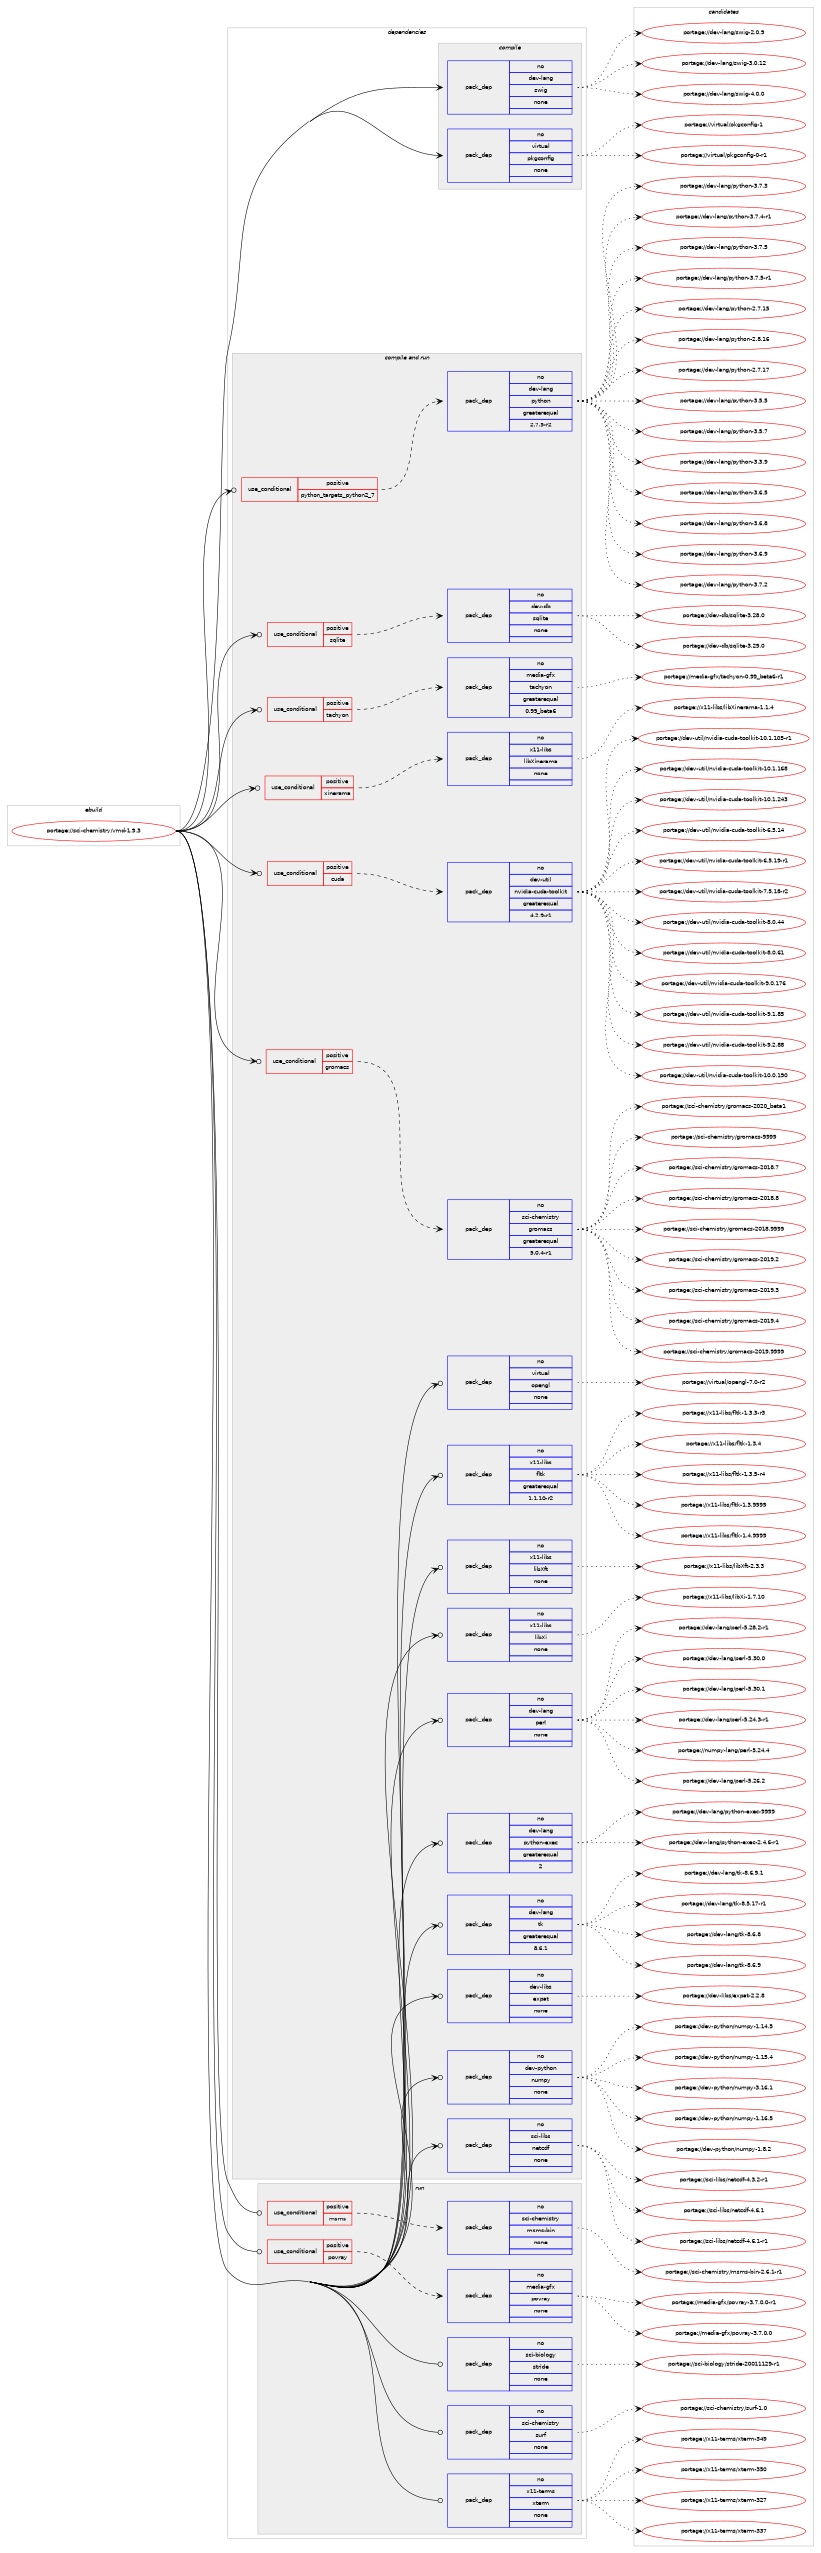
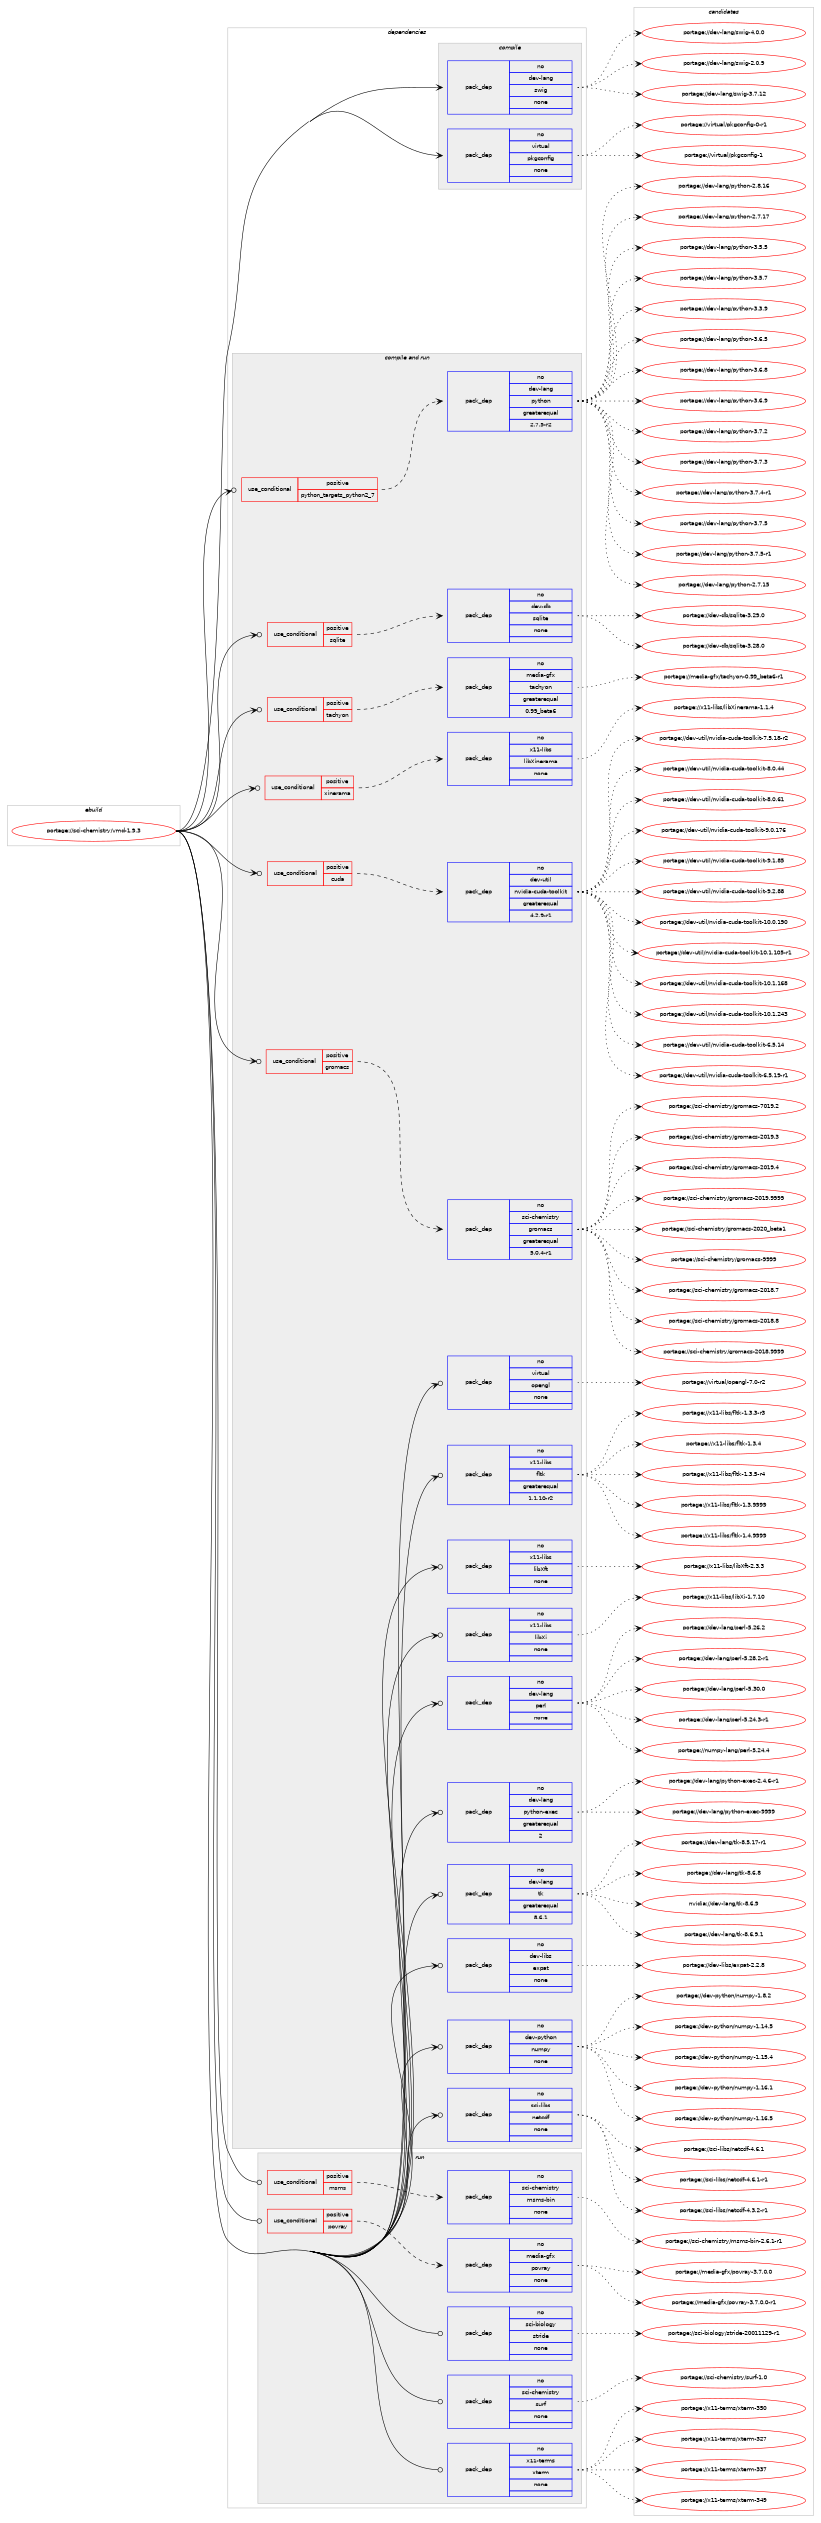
(724, 64) -> (724, 94)
(724, 1260) -> (724, 1107)
(724, 1689) -> none
(724, 1965) -> (724, 1904)
(724, 2088) -> (724, 2088)
